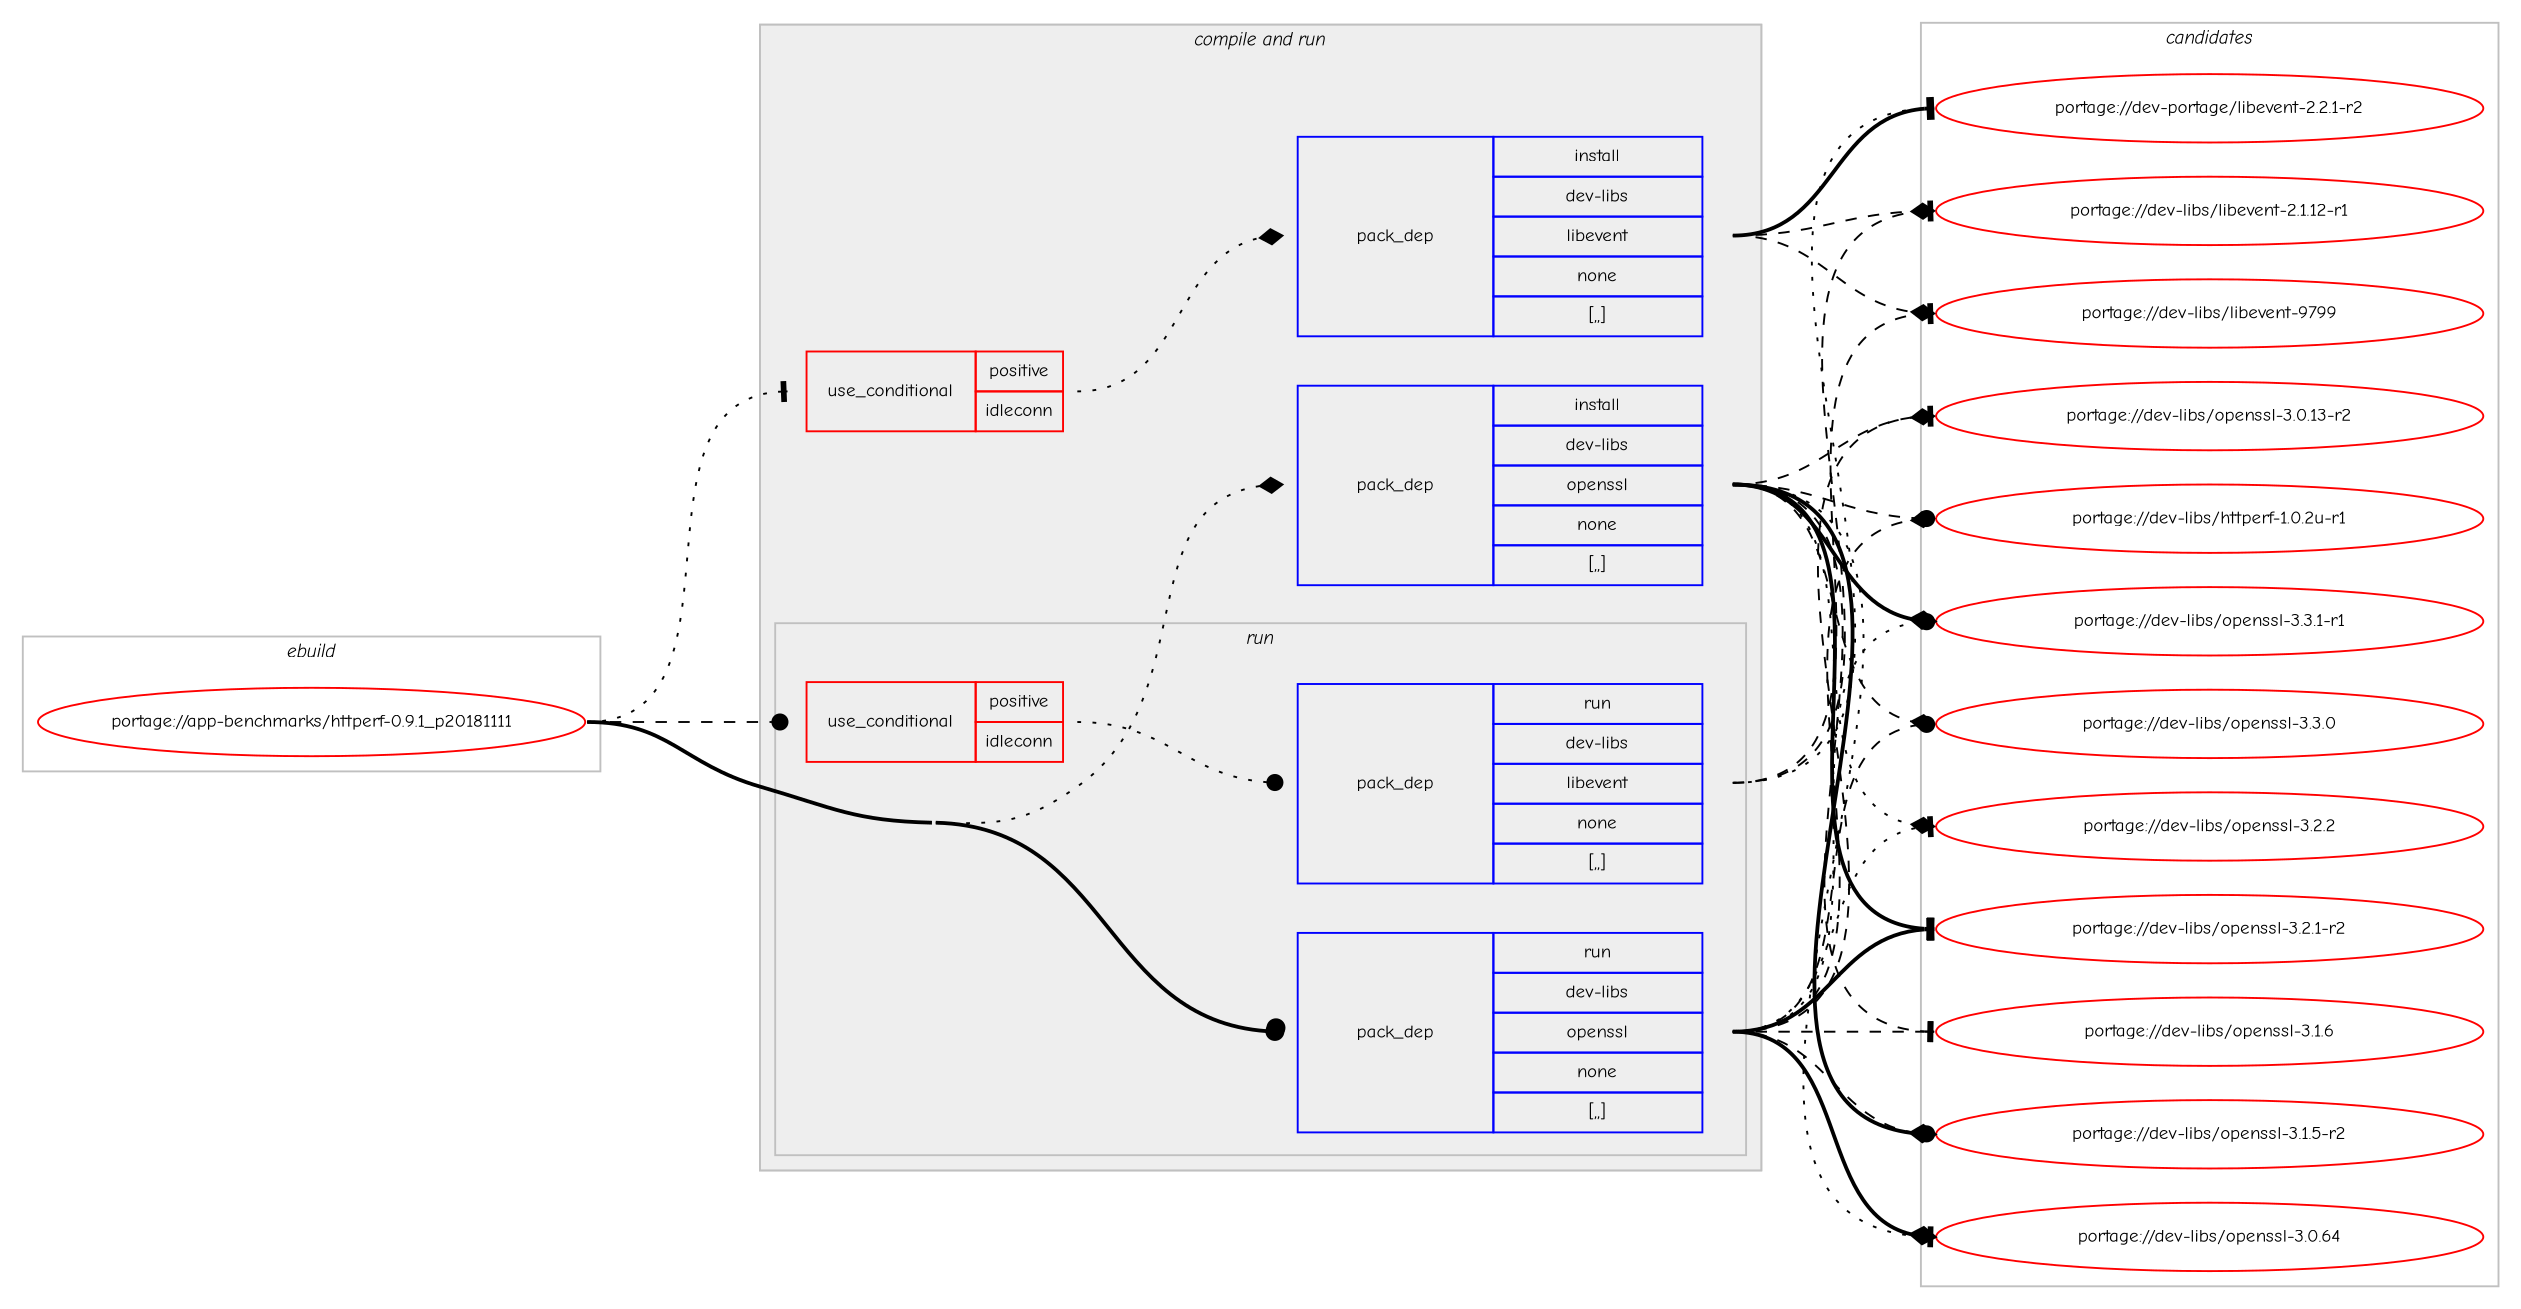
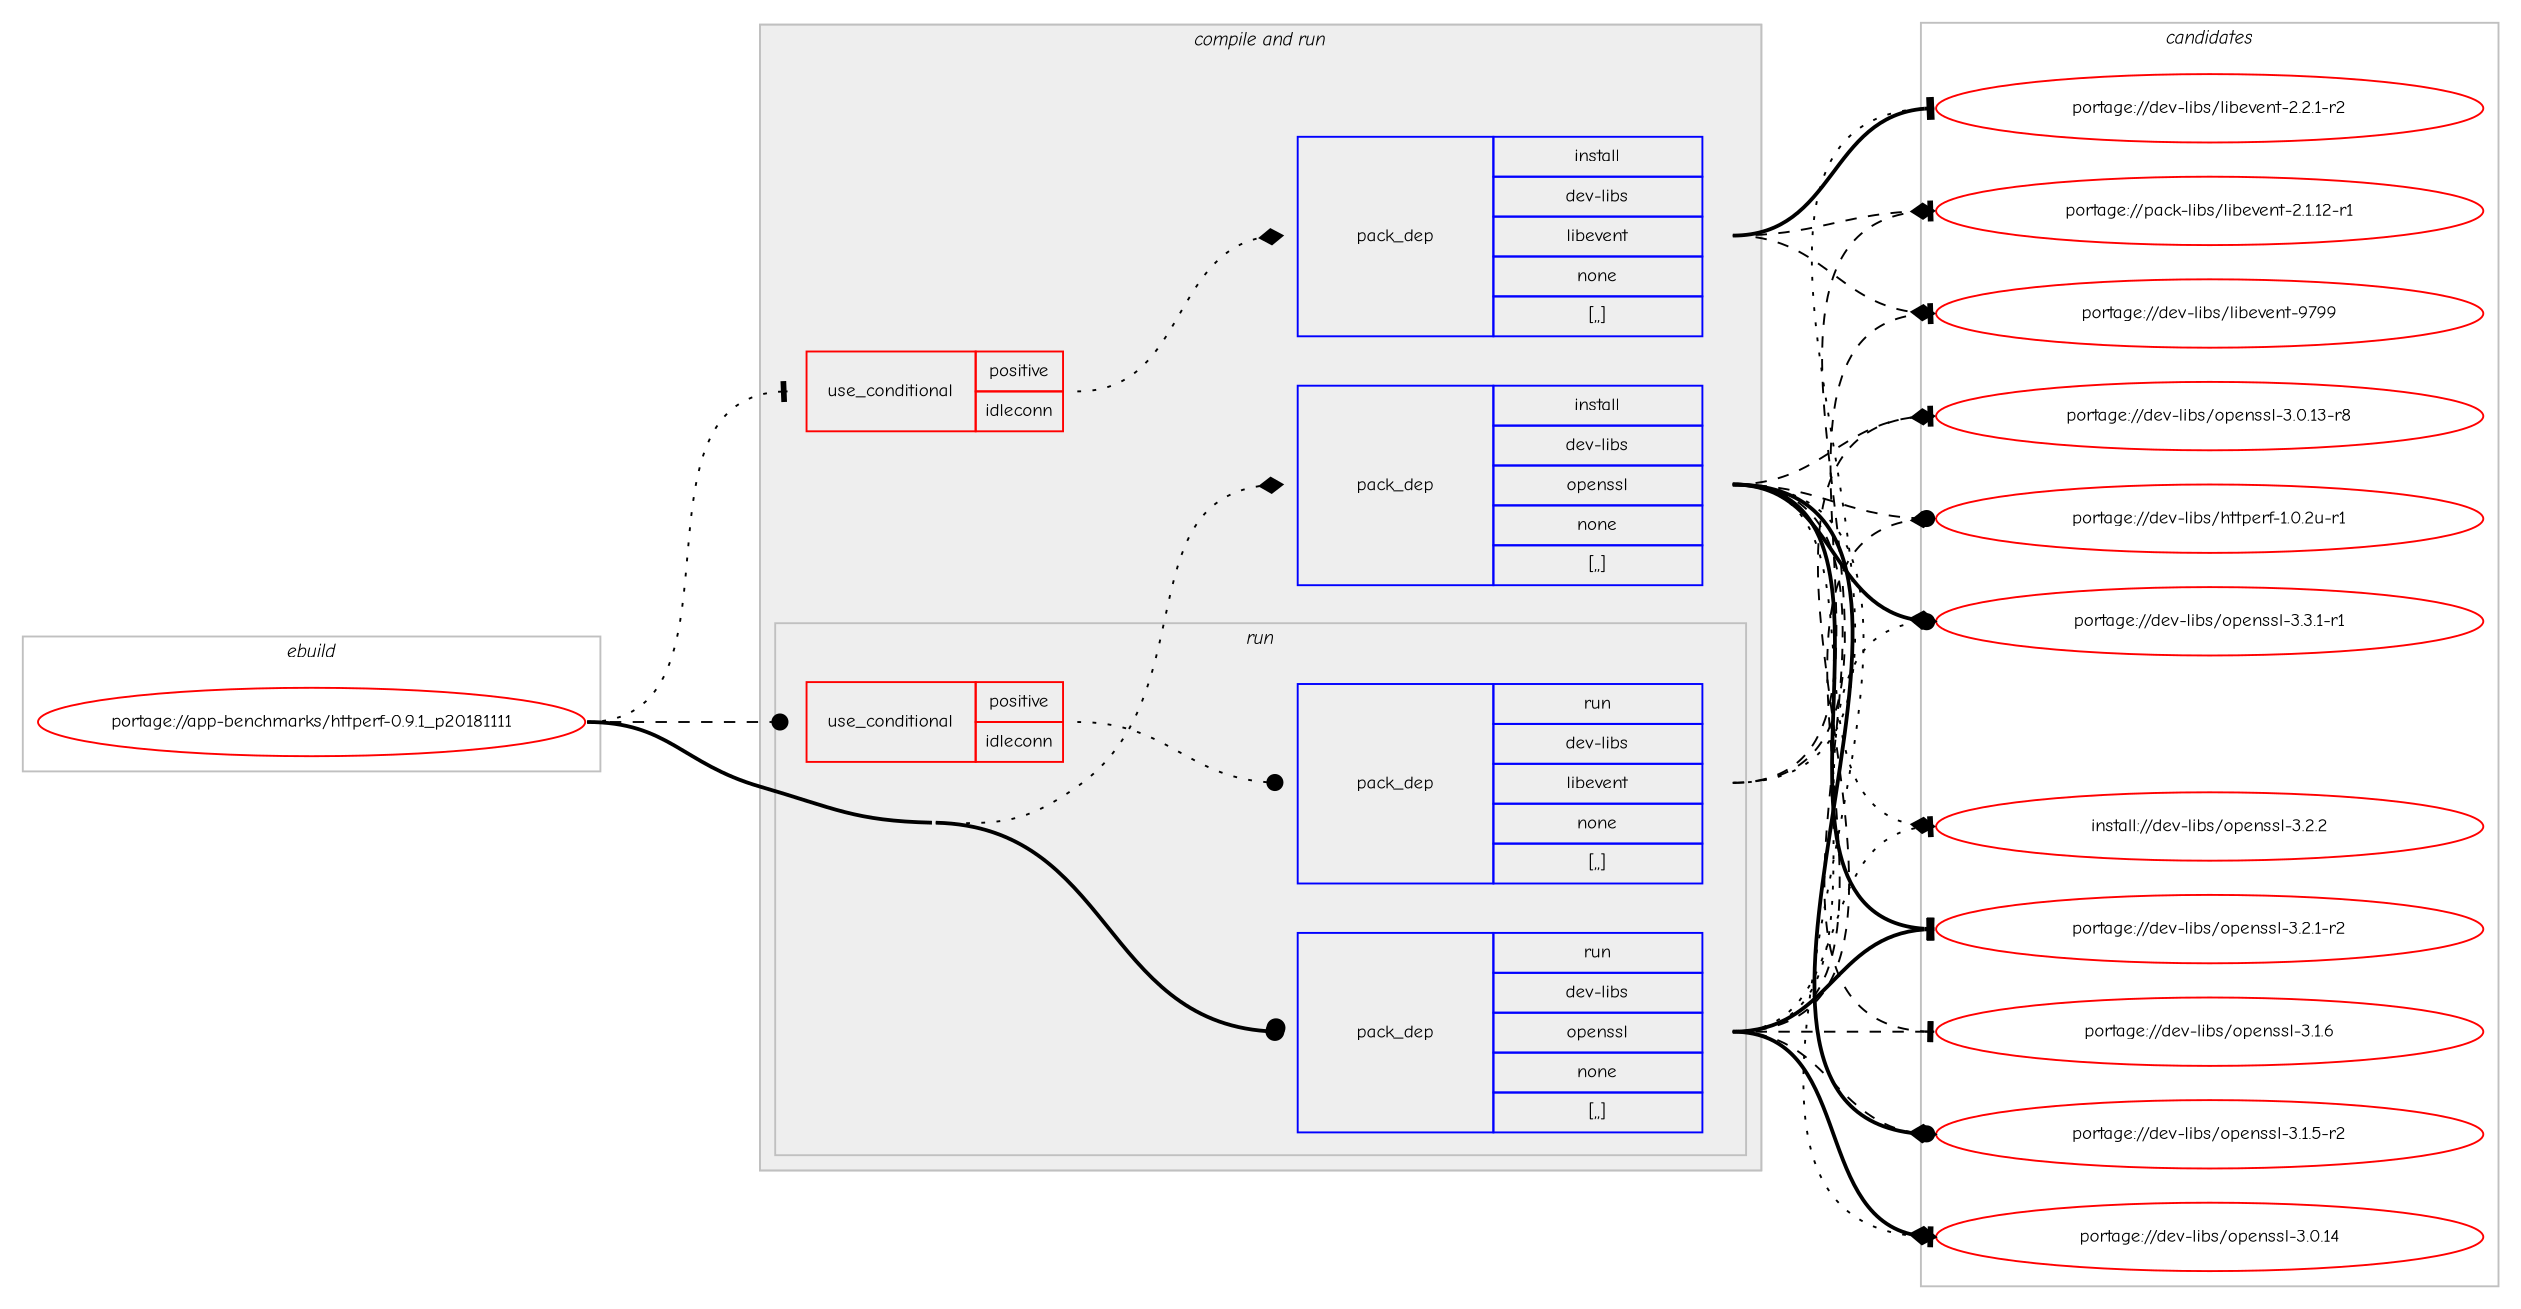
(2210, 108) -> (2210, 108)
(2210, 211) -> (2210, 211)
(2210, 416) -> (2210, 416)
(2210, 724) -> none
(2210, 827) -> (2210, 827)
(2210, 1237) -> (2210, 1237)
